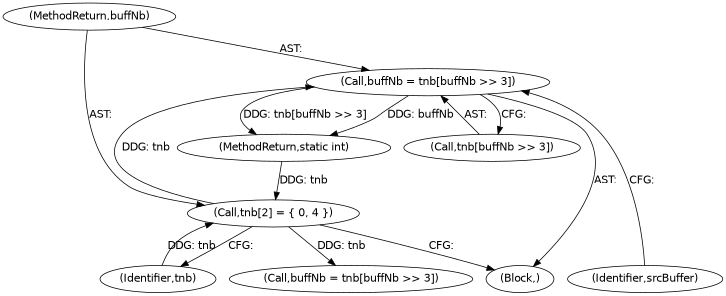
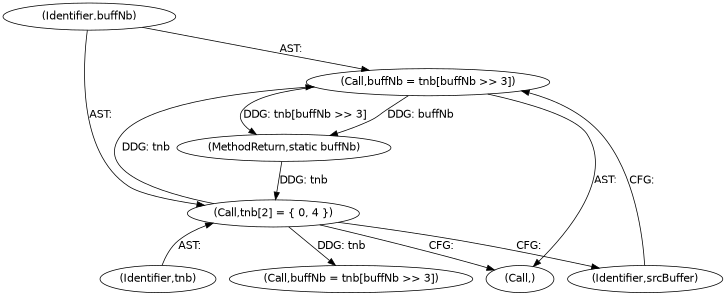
(89, 17) -> (89, 17)
(284, 148) -> (284, 148)
(492, 148) -> none
(220, 245) -> (466, 241)
(192, 246) -> (192, 246)
(520, 279) -> (520, 279)
